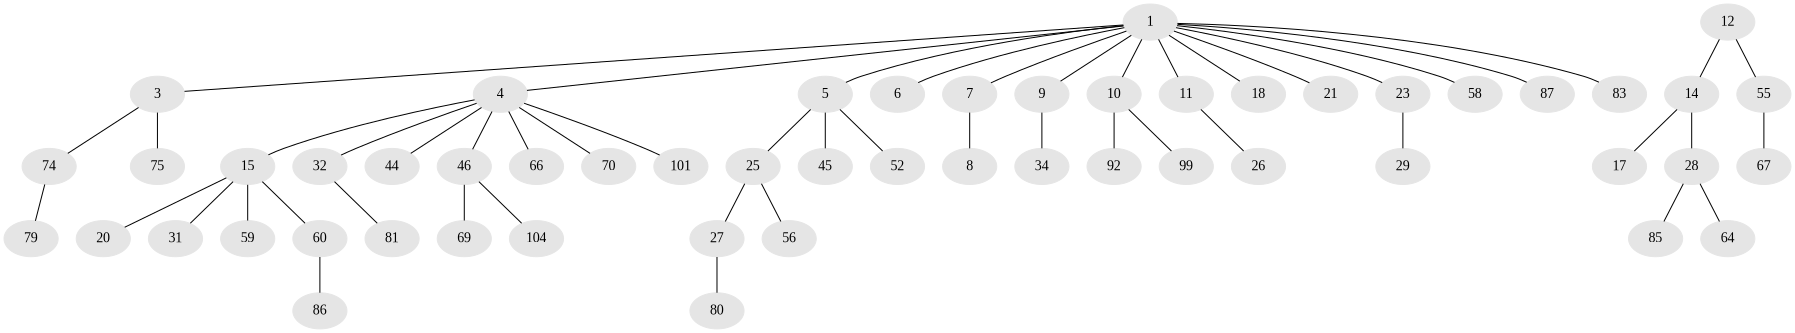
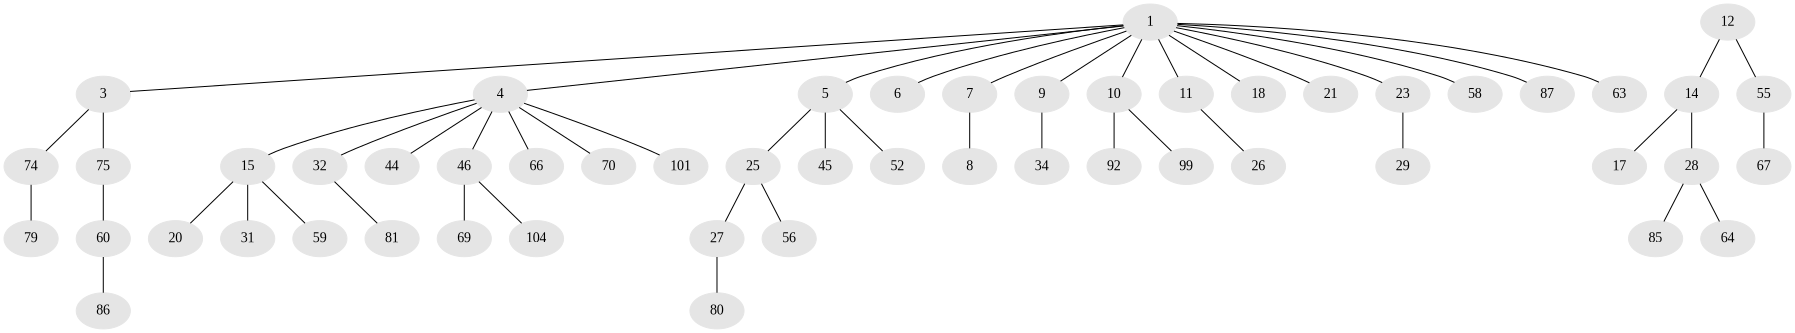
(1619, 94) -> (1619, 94)
(284, 202) -> (103, 203)
